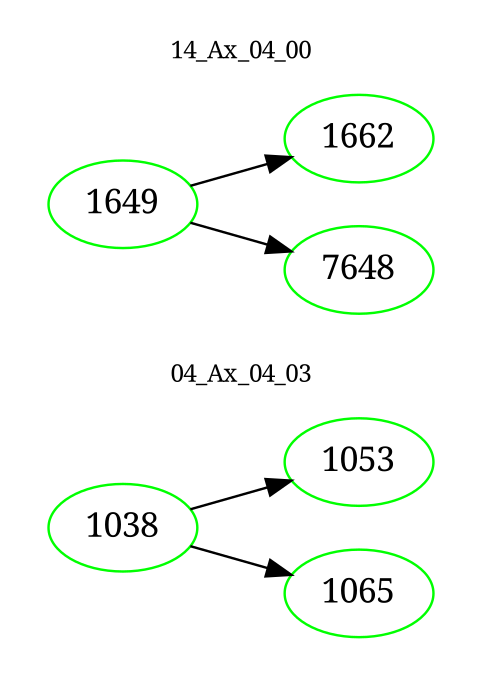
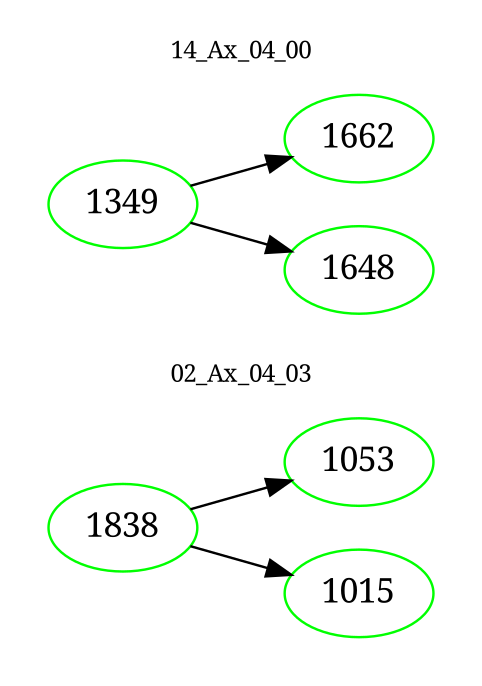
(123, 204) -> (123, 204)
(359, 270) -> (359, 270)
(241, 376) -> (241, 376)
(123, 528) -> (123, 528)
(359, 593) -> (359, 593)
